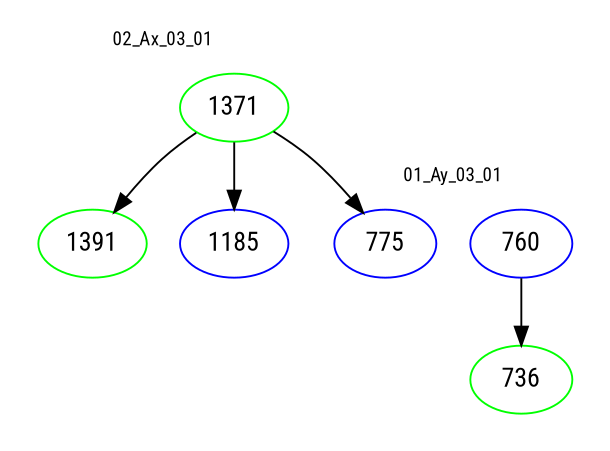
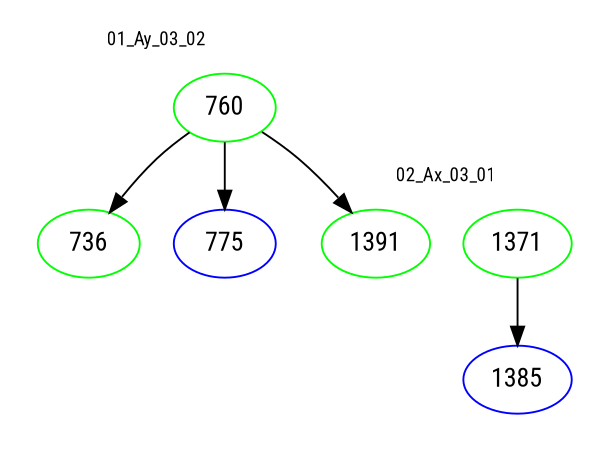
(159, 162) -> (319, 178)
(332, 177) -> (225, 166)
(453, 177) -> (157, 41)
(234, 244) -> (518, 380)
(521, 244) -> (225, 108)
